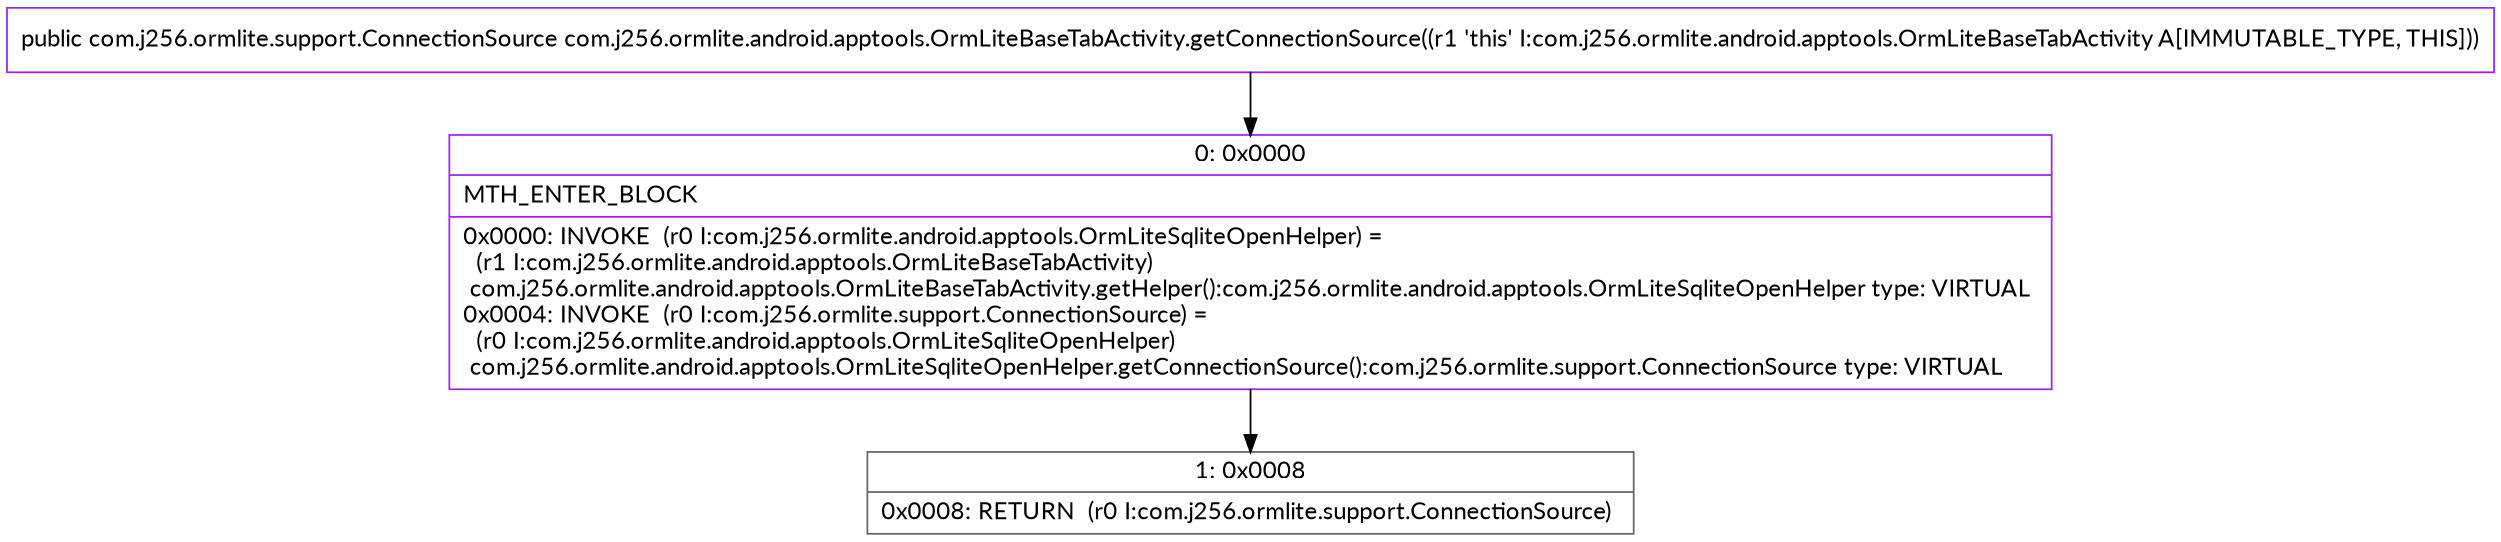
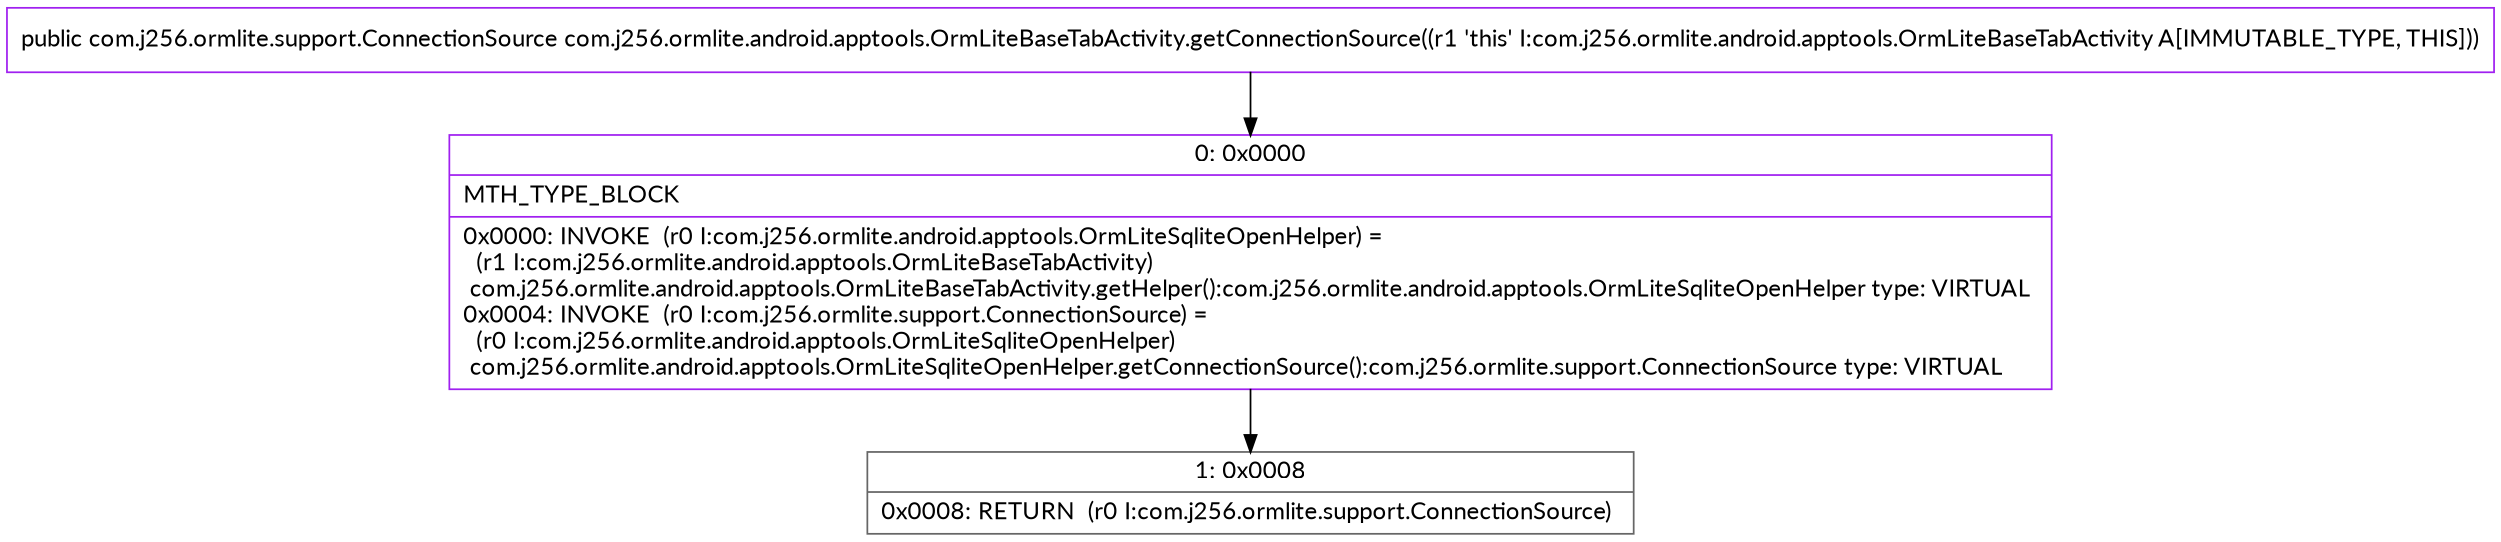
(581, 195) -> (571, 195)
